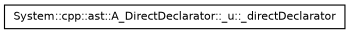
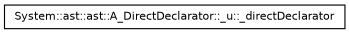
(175, 17) -> (175, 17)
